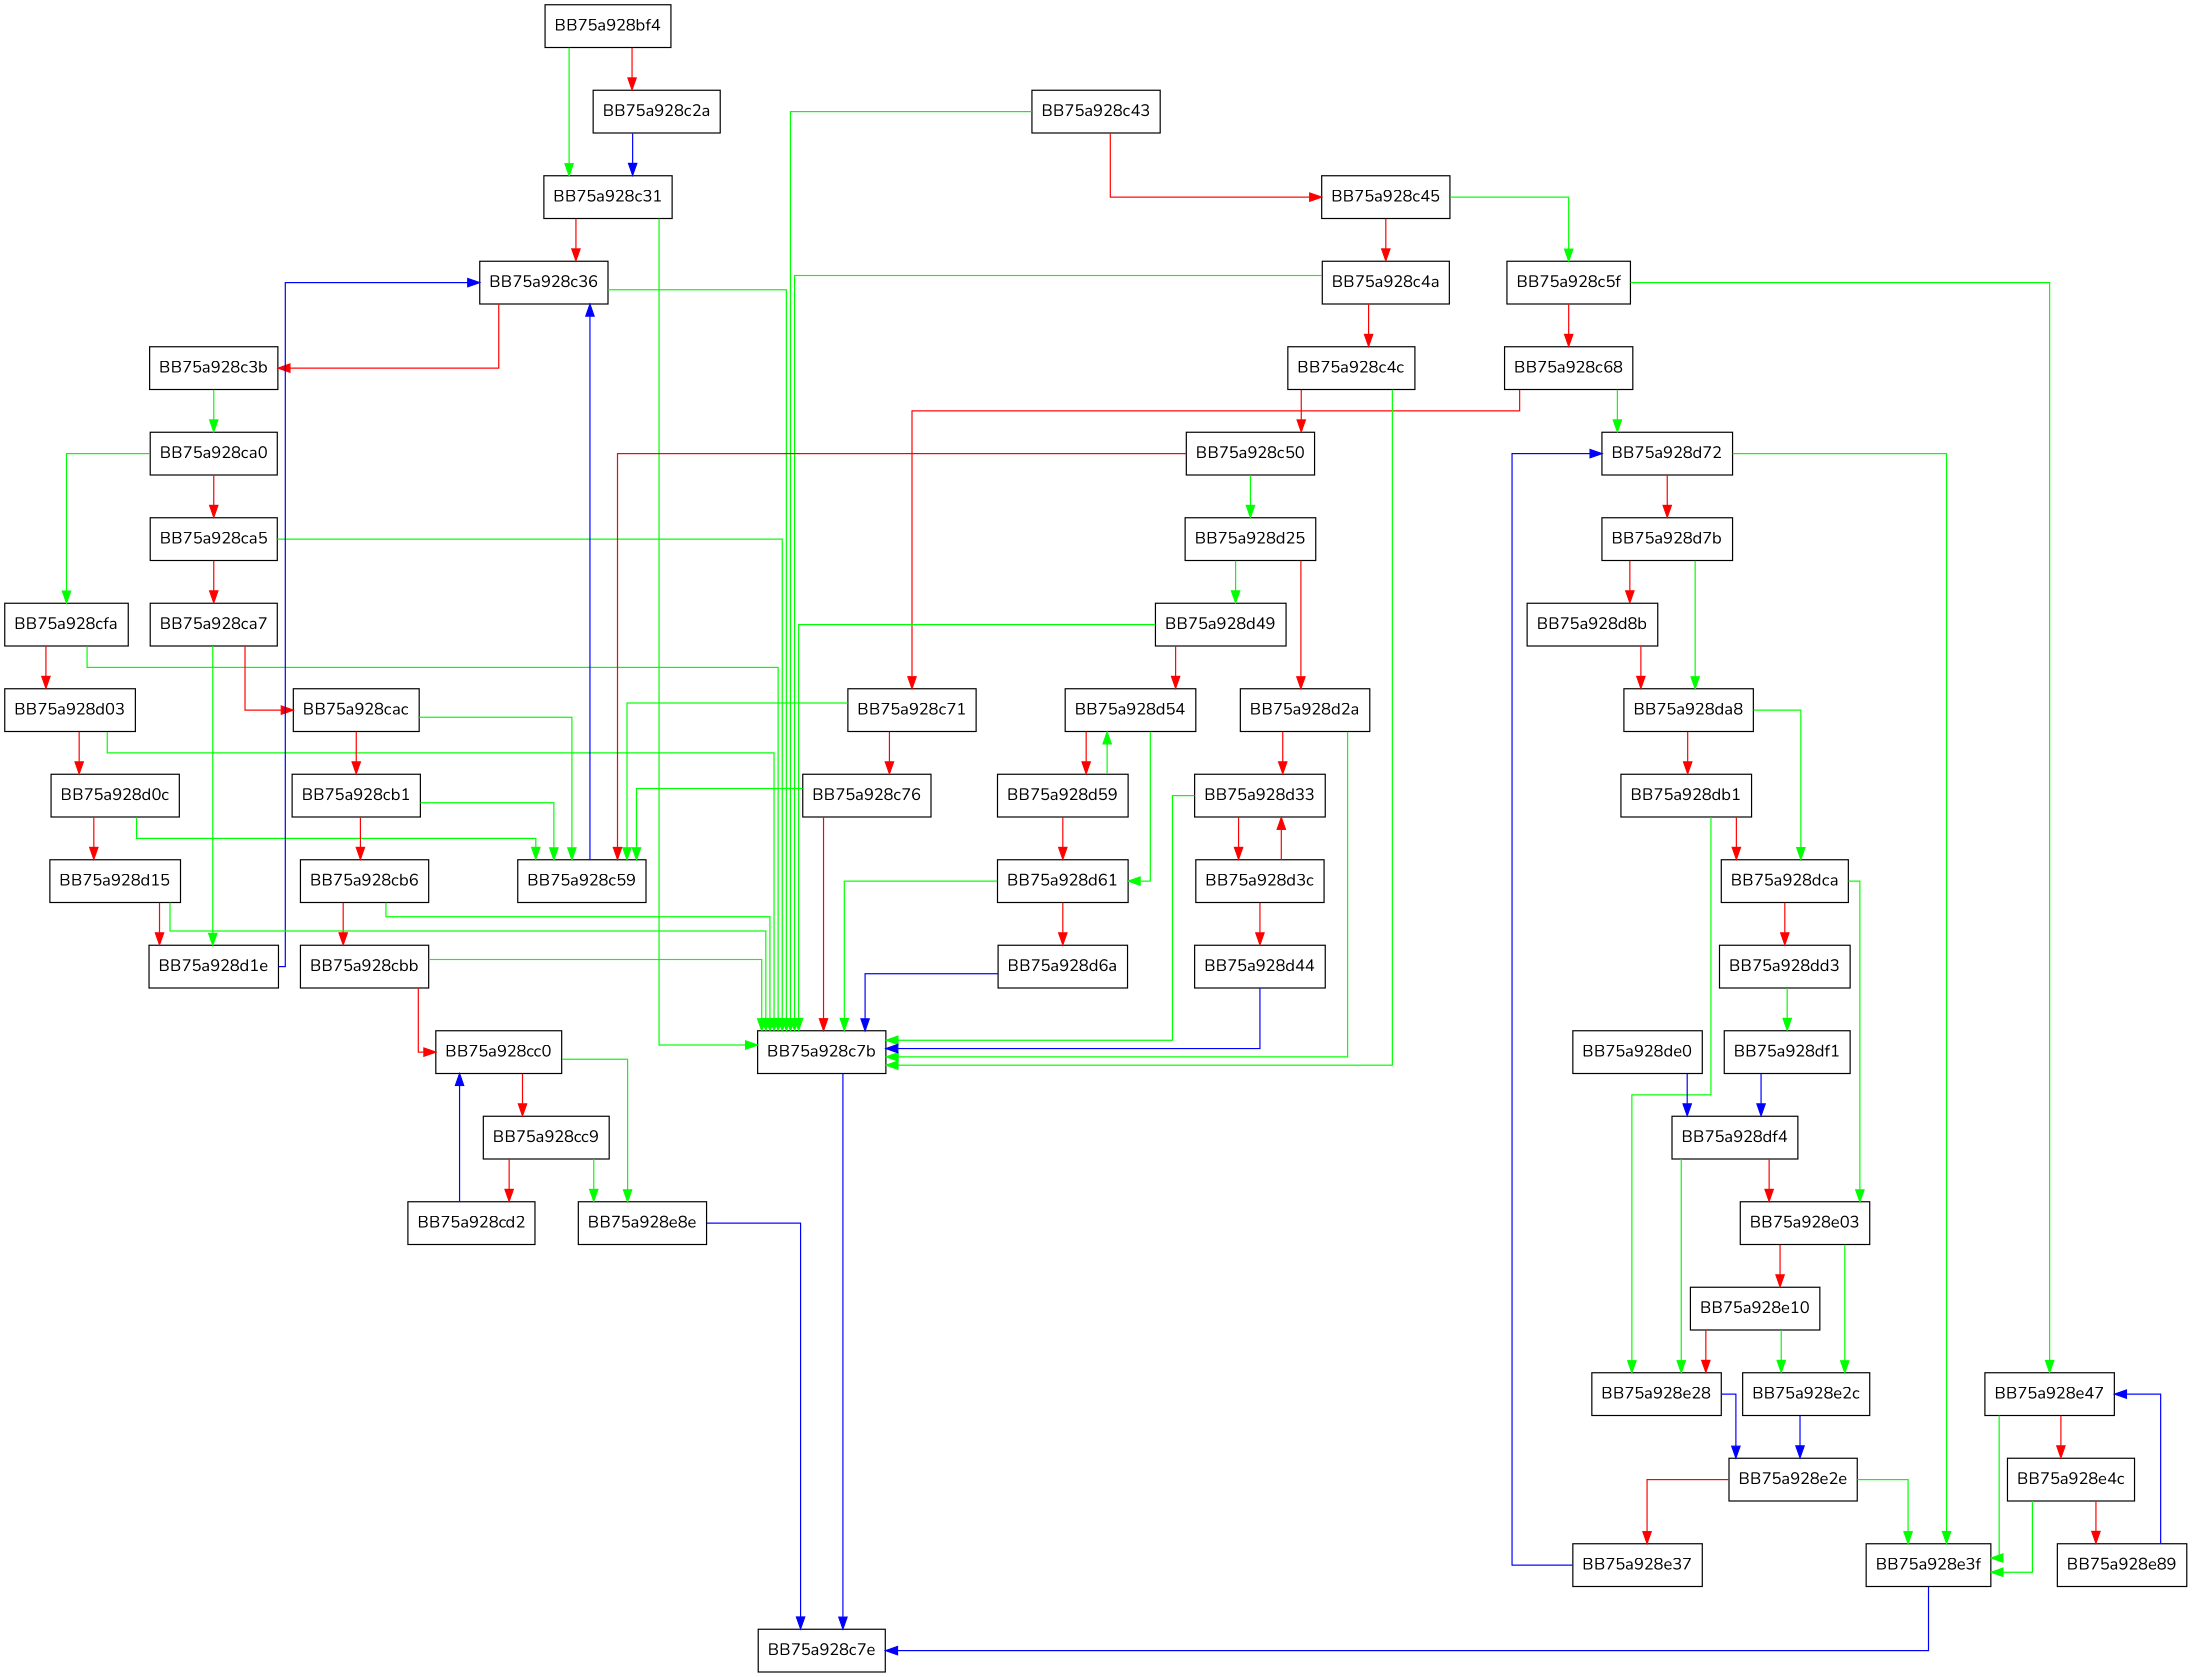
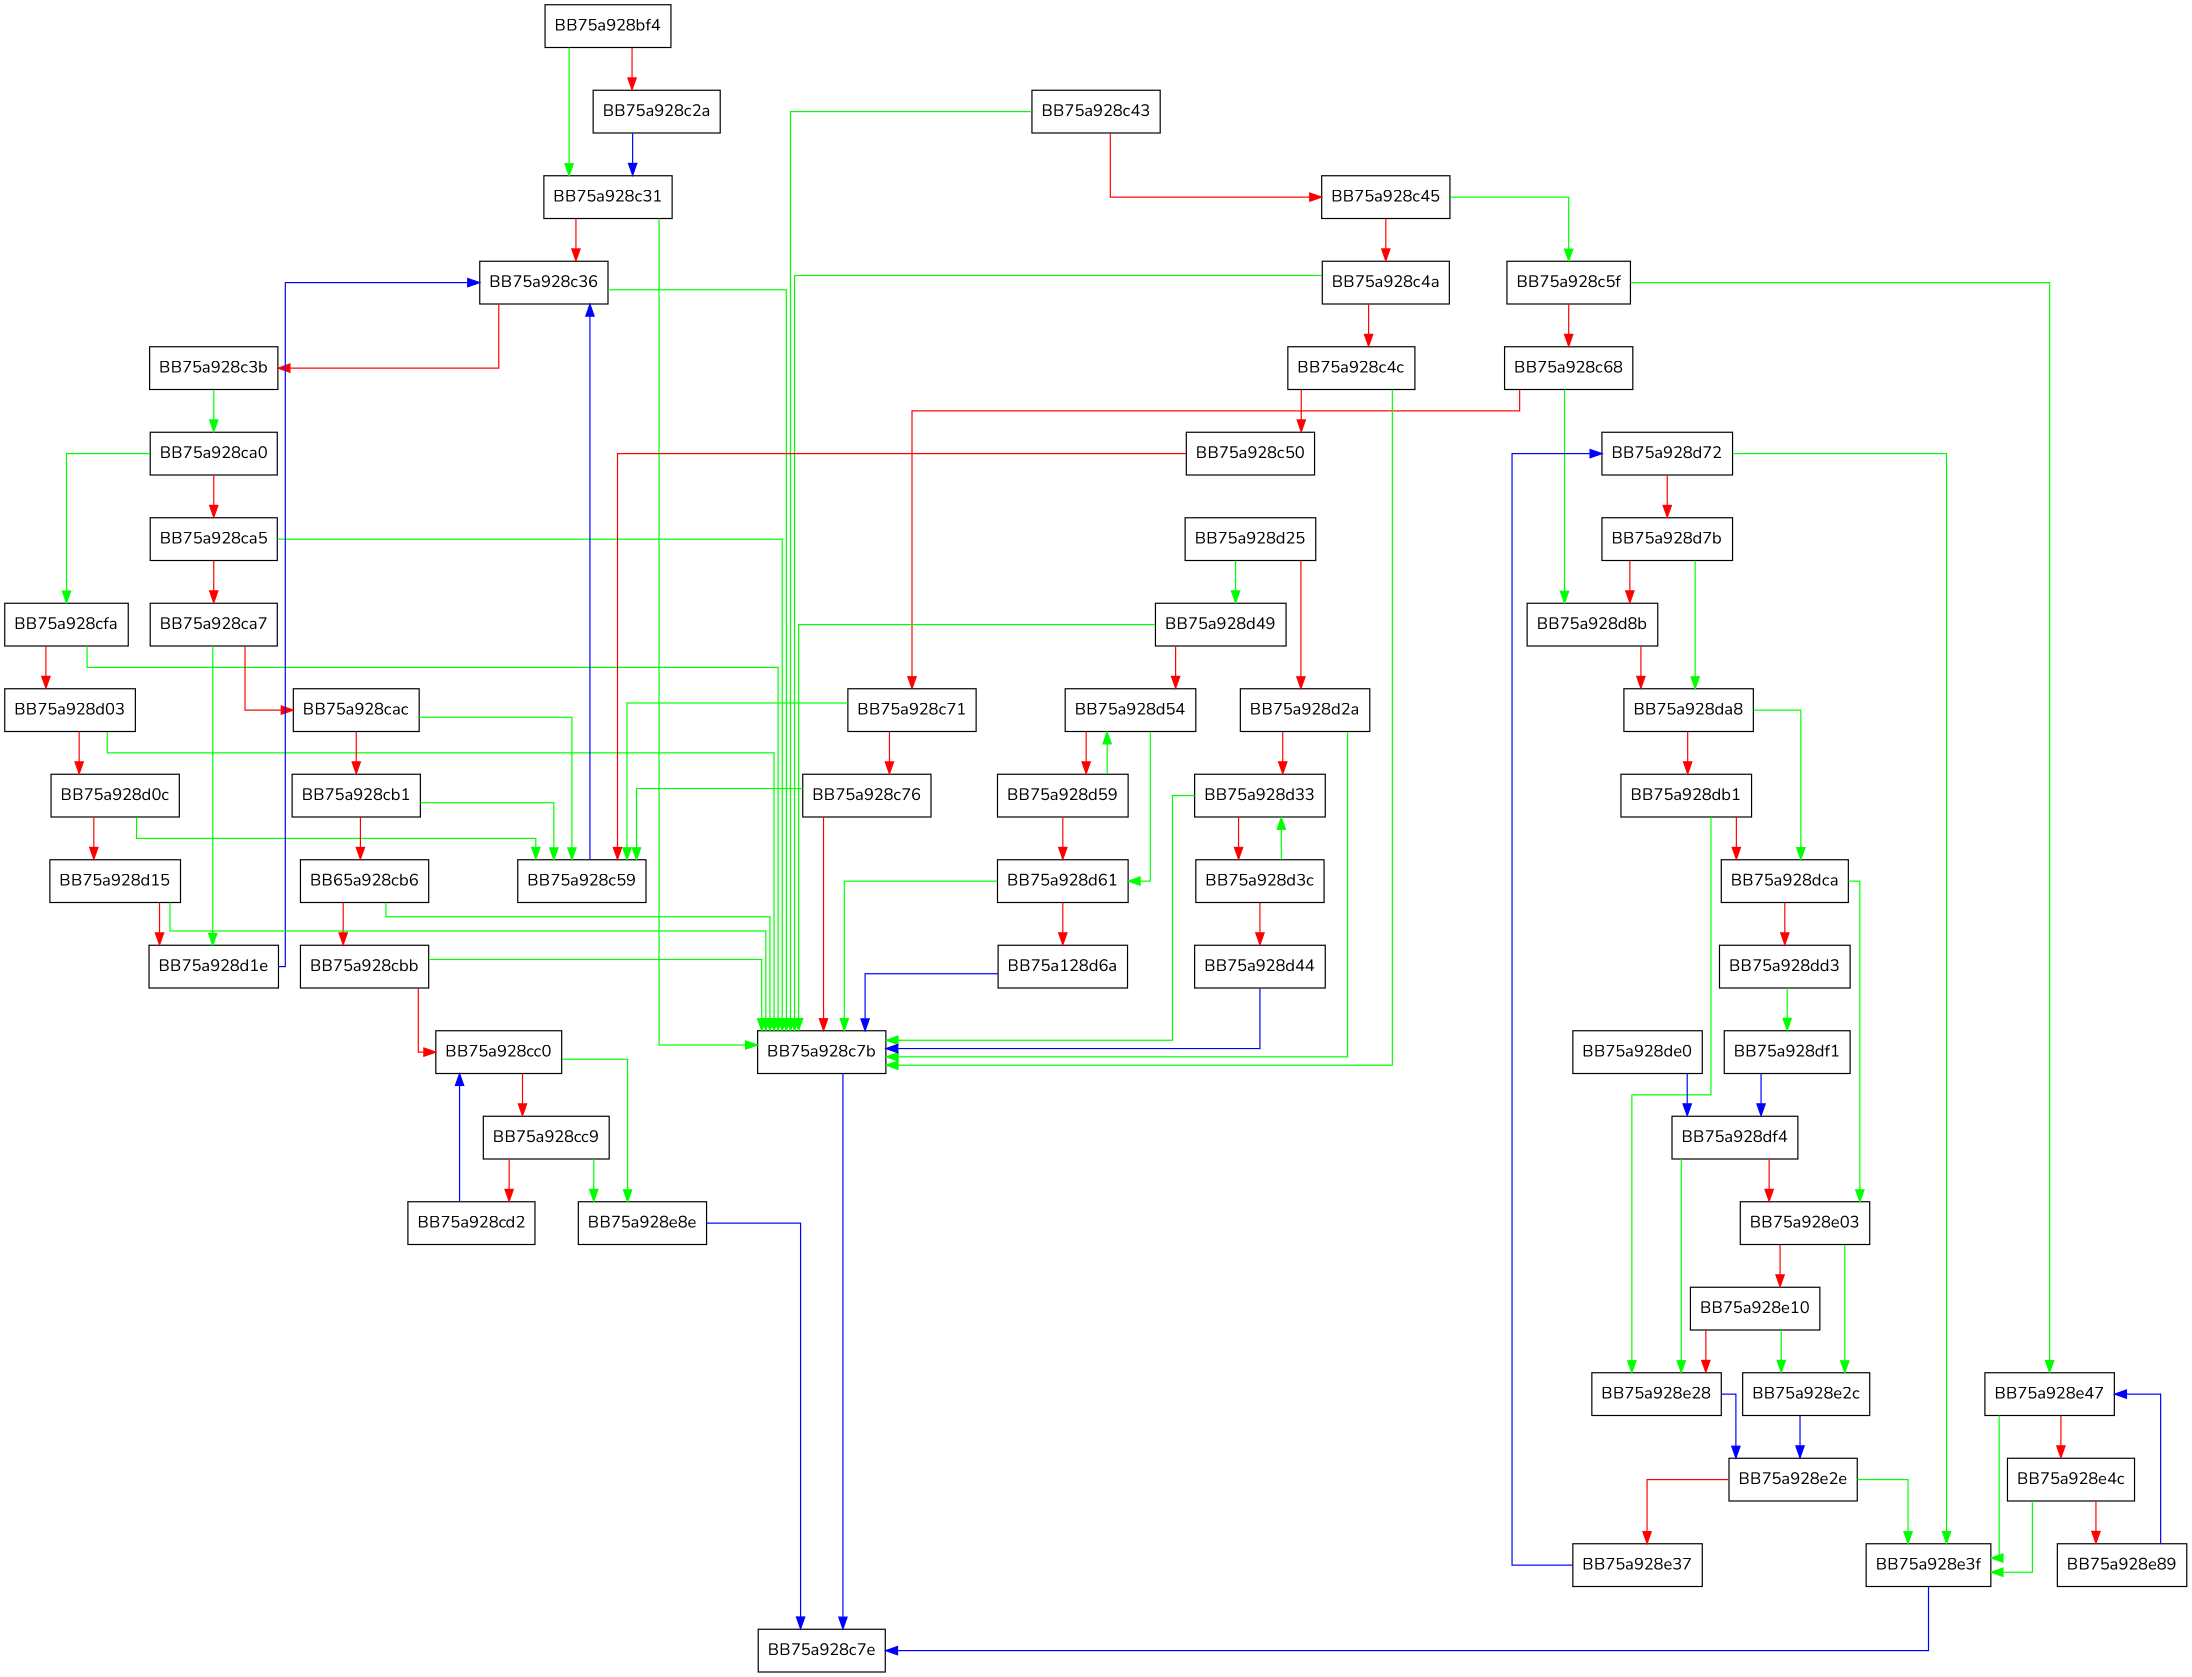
(1617, 405) -> (1565, 490)
(1250, 490) -> none
(1281, 844) -> (1281, 844)
(365, 881) -> (365, 881)
(1063, 967) -> (1063, 967)
